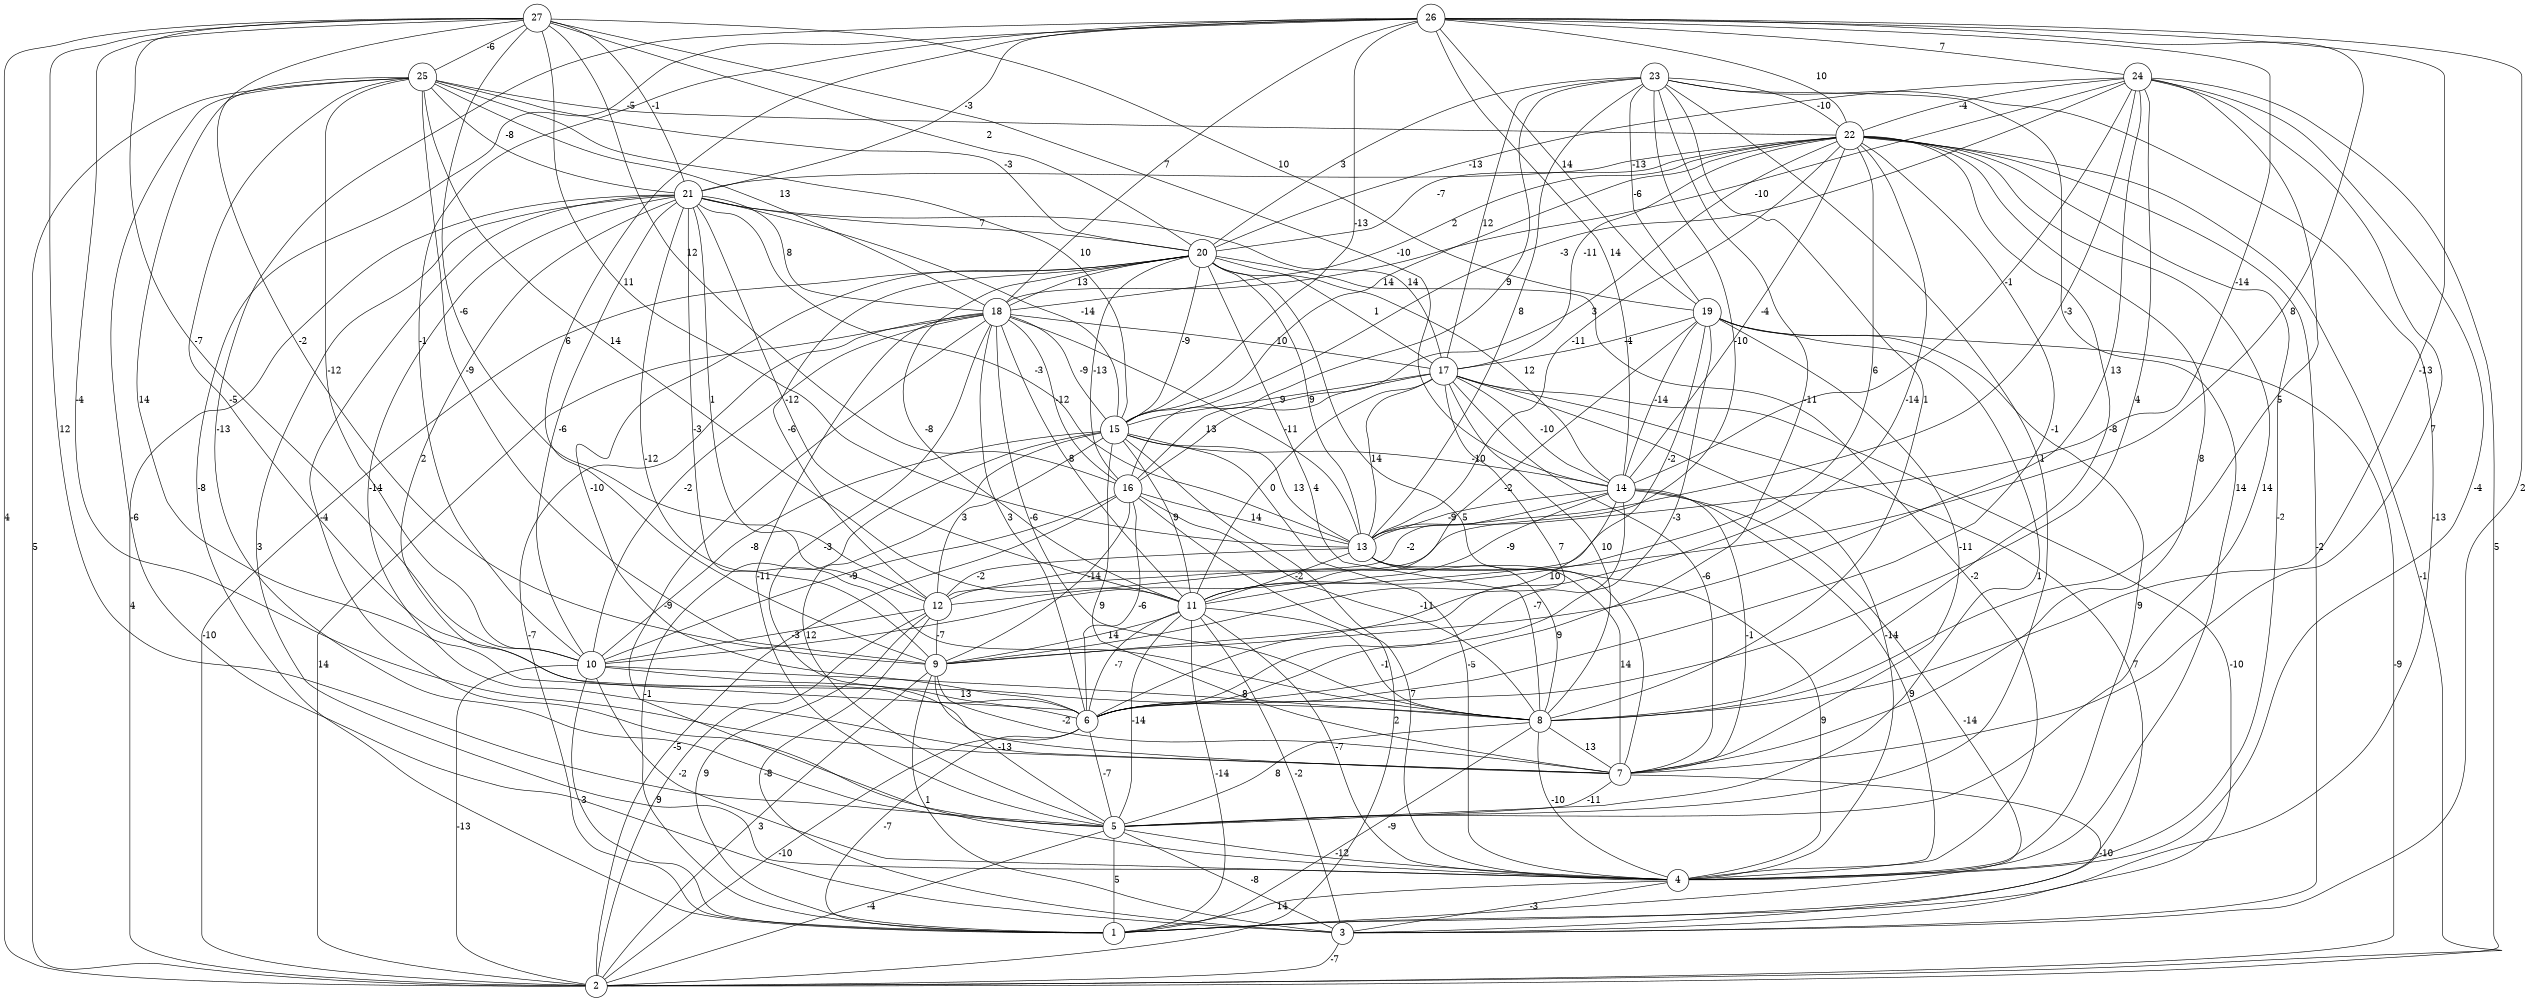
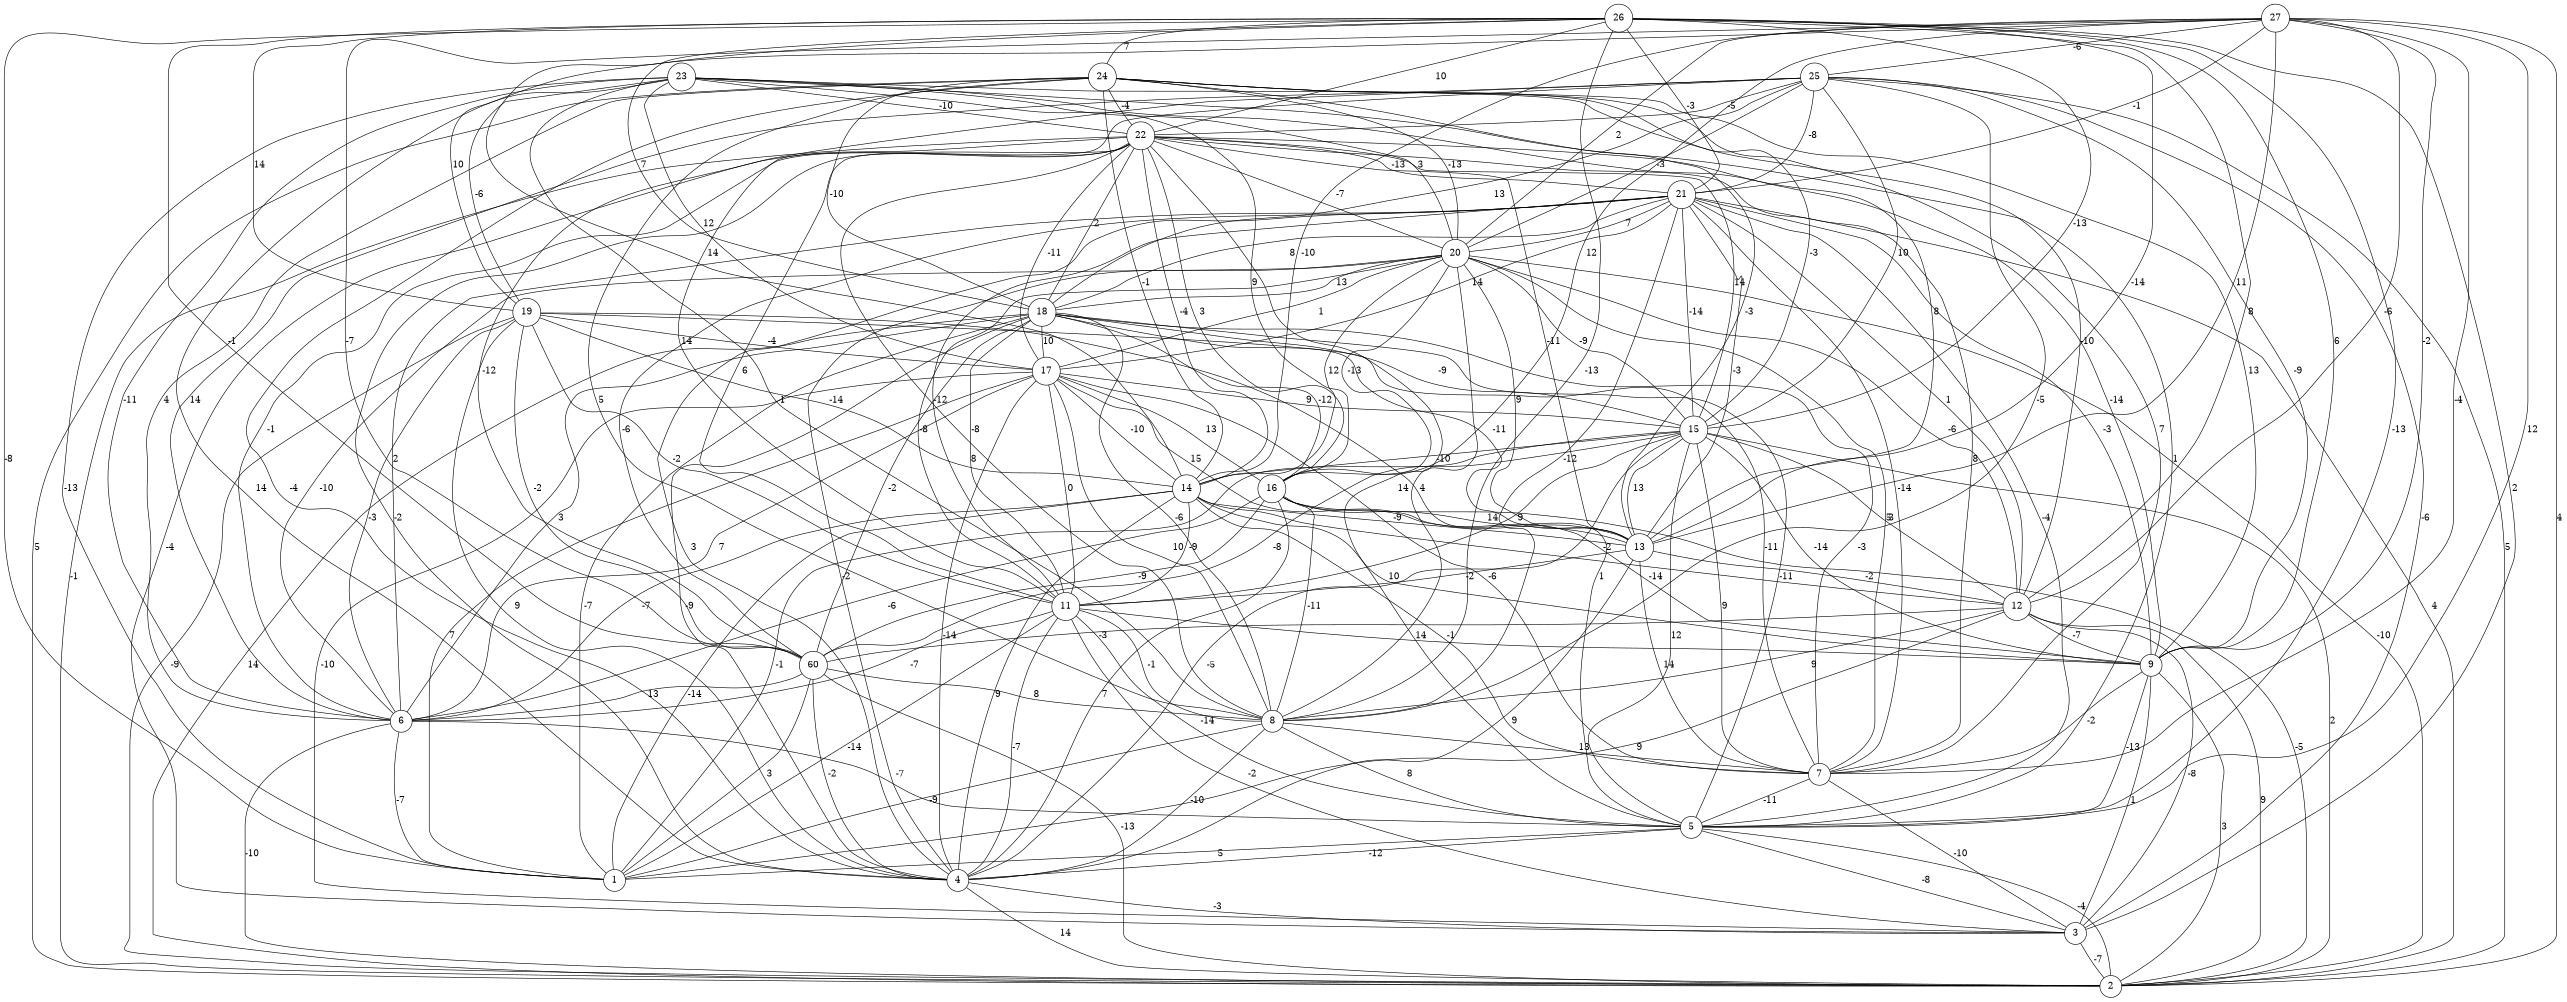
(1376, 459) -> (1196, 459)
(2320, 548) -> (170, 548)
(1539, 597) -> (1646, 681)
none -> (1891, 608)
(591, 665) -> (813, 665)
(1394, 891) -> (1379, 976)
